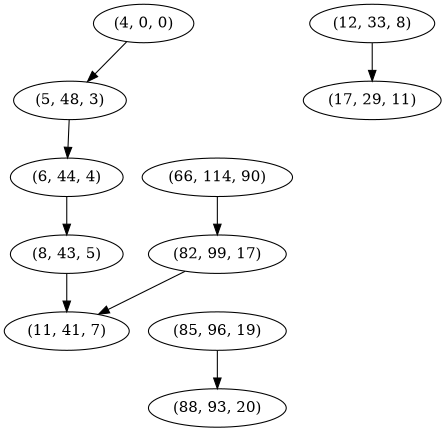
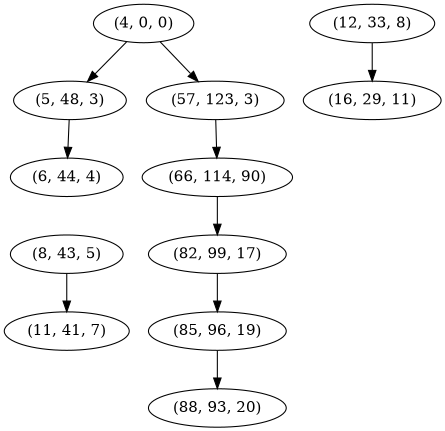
none -> (215, 100)
(372, 100) -> (372, 100)
(67, 211) -> none
(147, 290) -> (217, 287)
